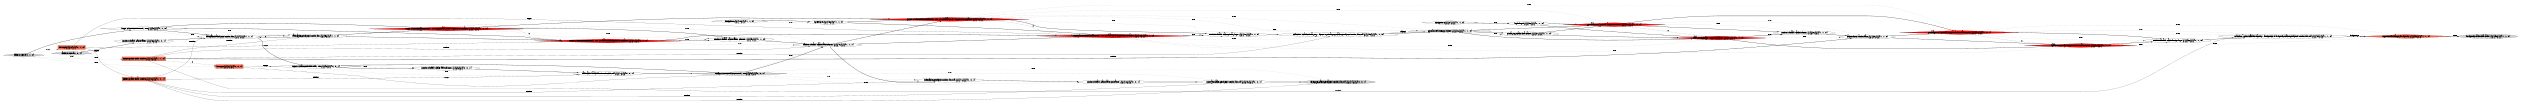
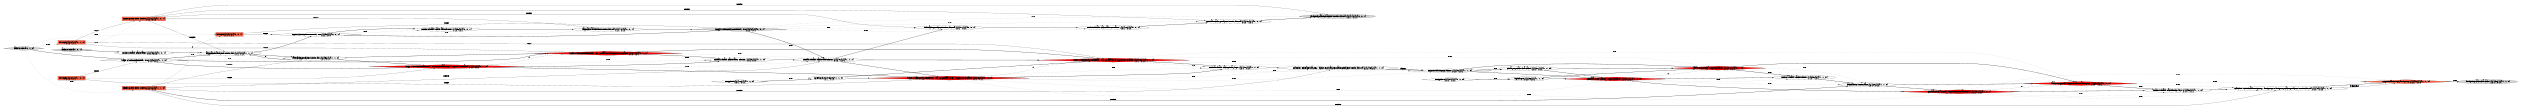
none -> (72, 78)
